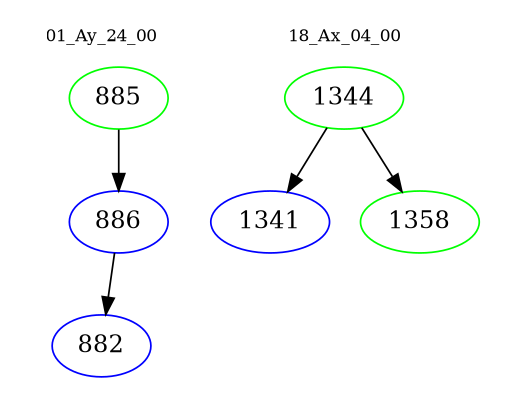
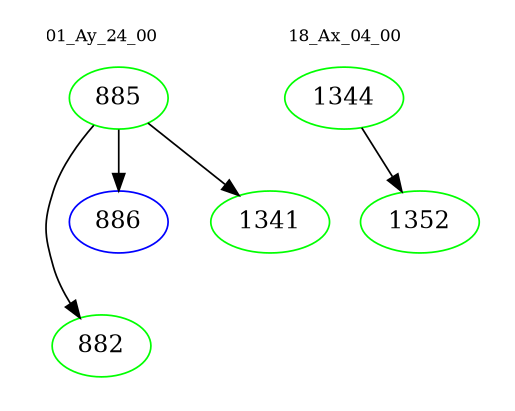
(312, 152) -> (171, 141)
(270, 222) -> (270, 222)
(420, 222) -> (420, 222)
(111, 275) -> (48, 210)
(102, 346) -> (102, 346)
